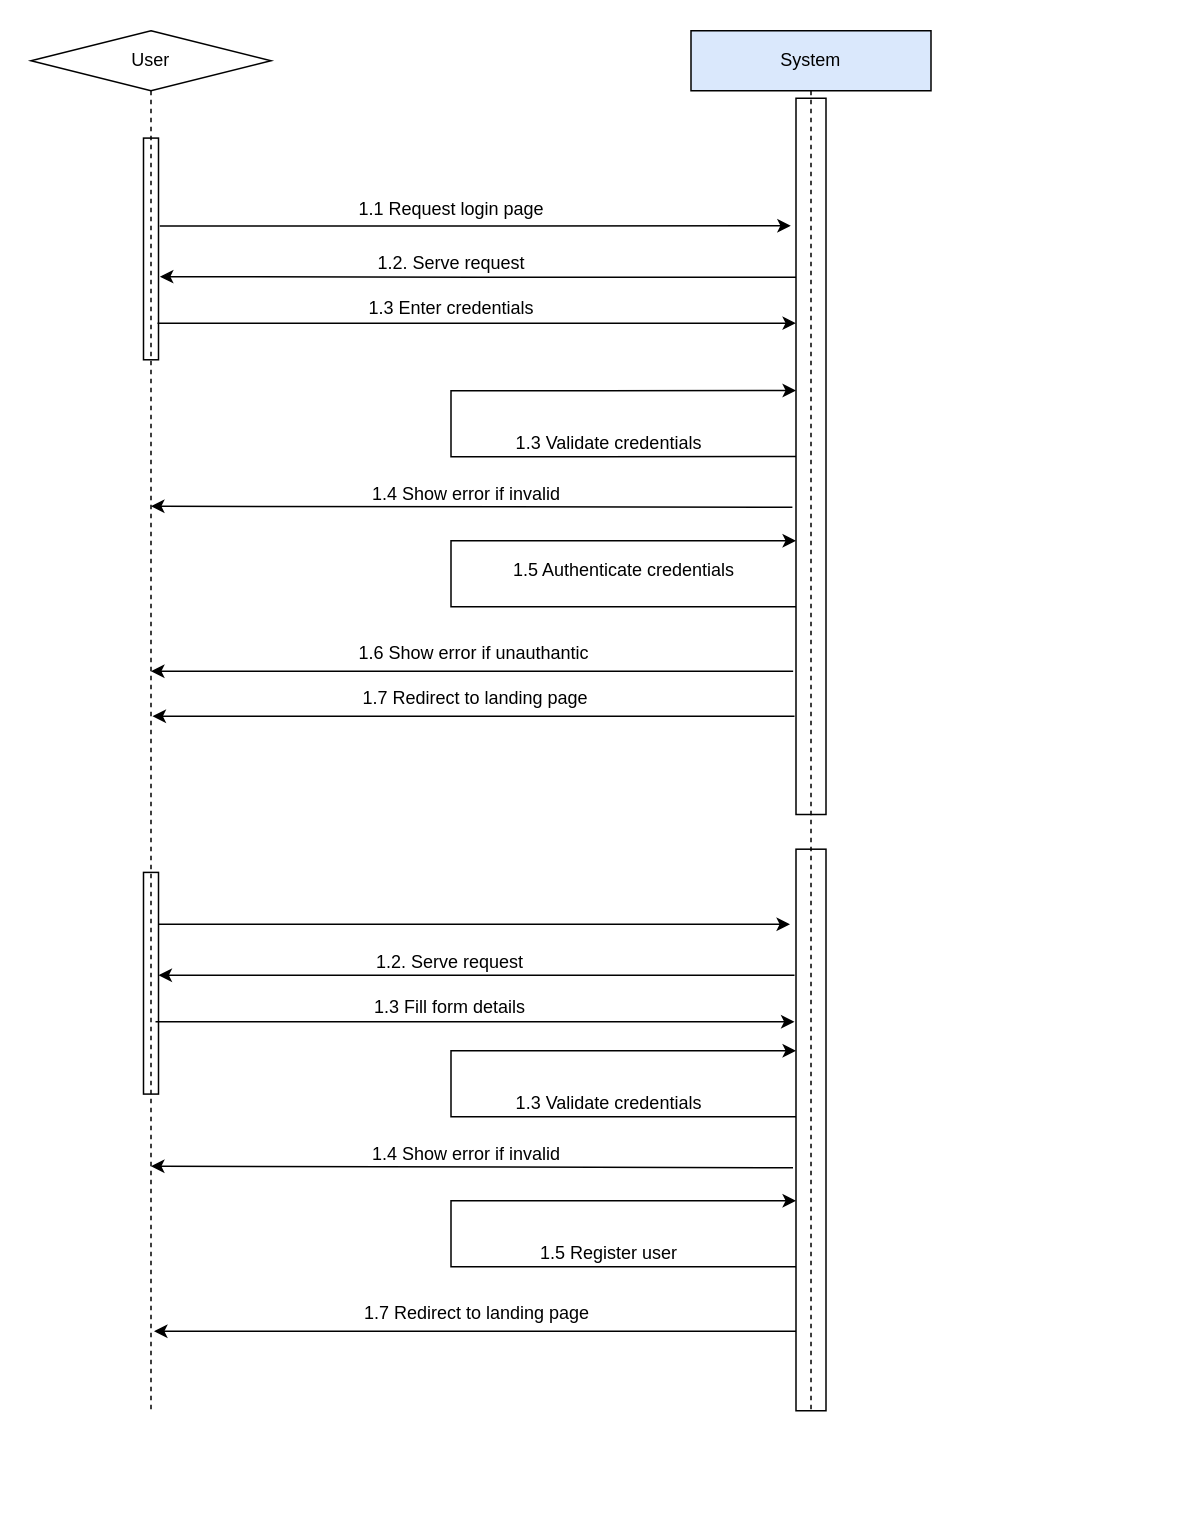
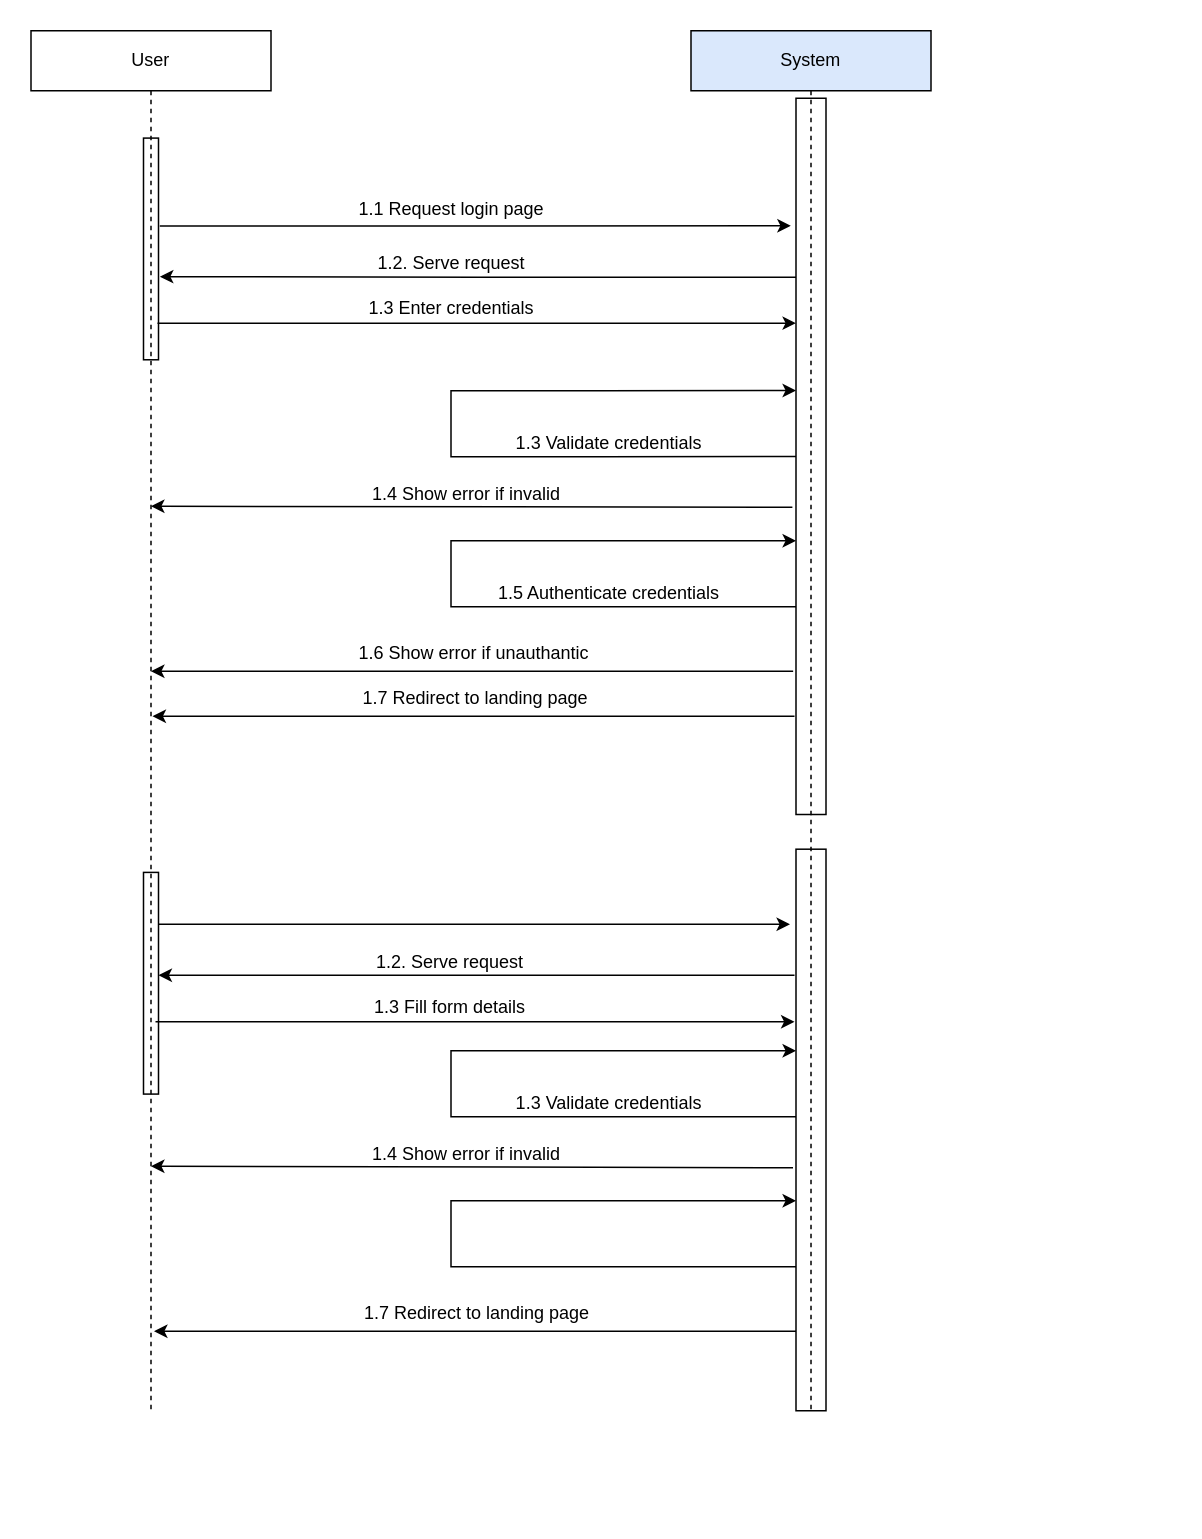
(151, 61) -> (151, 61)
(623, 571) -> (608, 593)
(608, 1253) -> none
